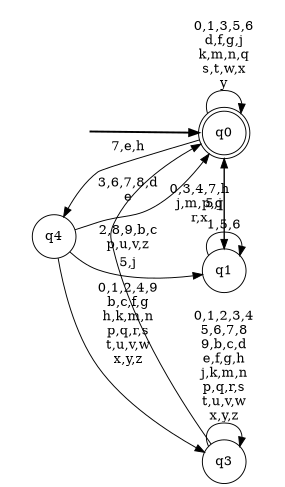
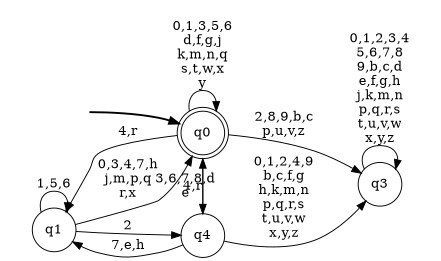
(128, 147) -> (193, 186)
(214, 204) -> (128, 132)
none -> (124, 234)
(128, 263) -> (128, 246)
(126, 289) -> (293, 145)
